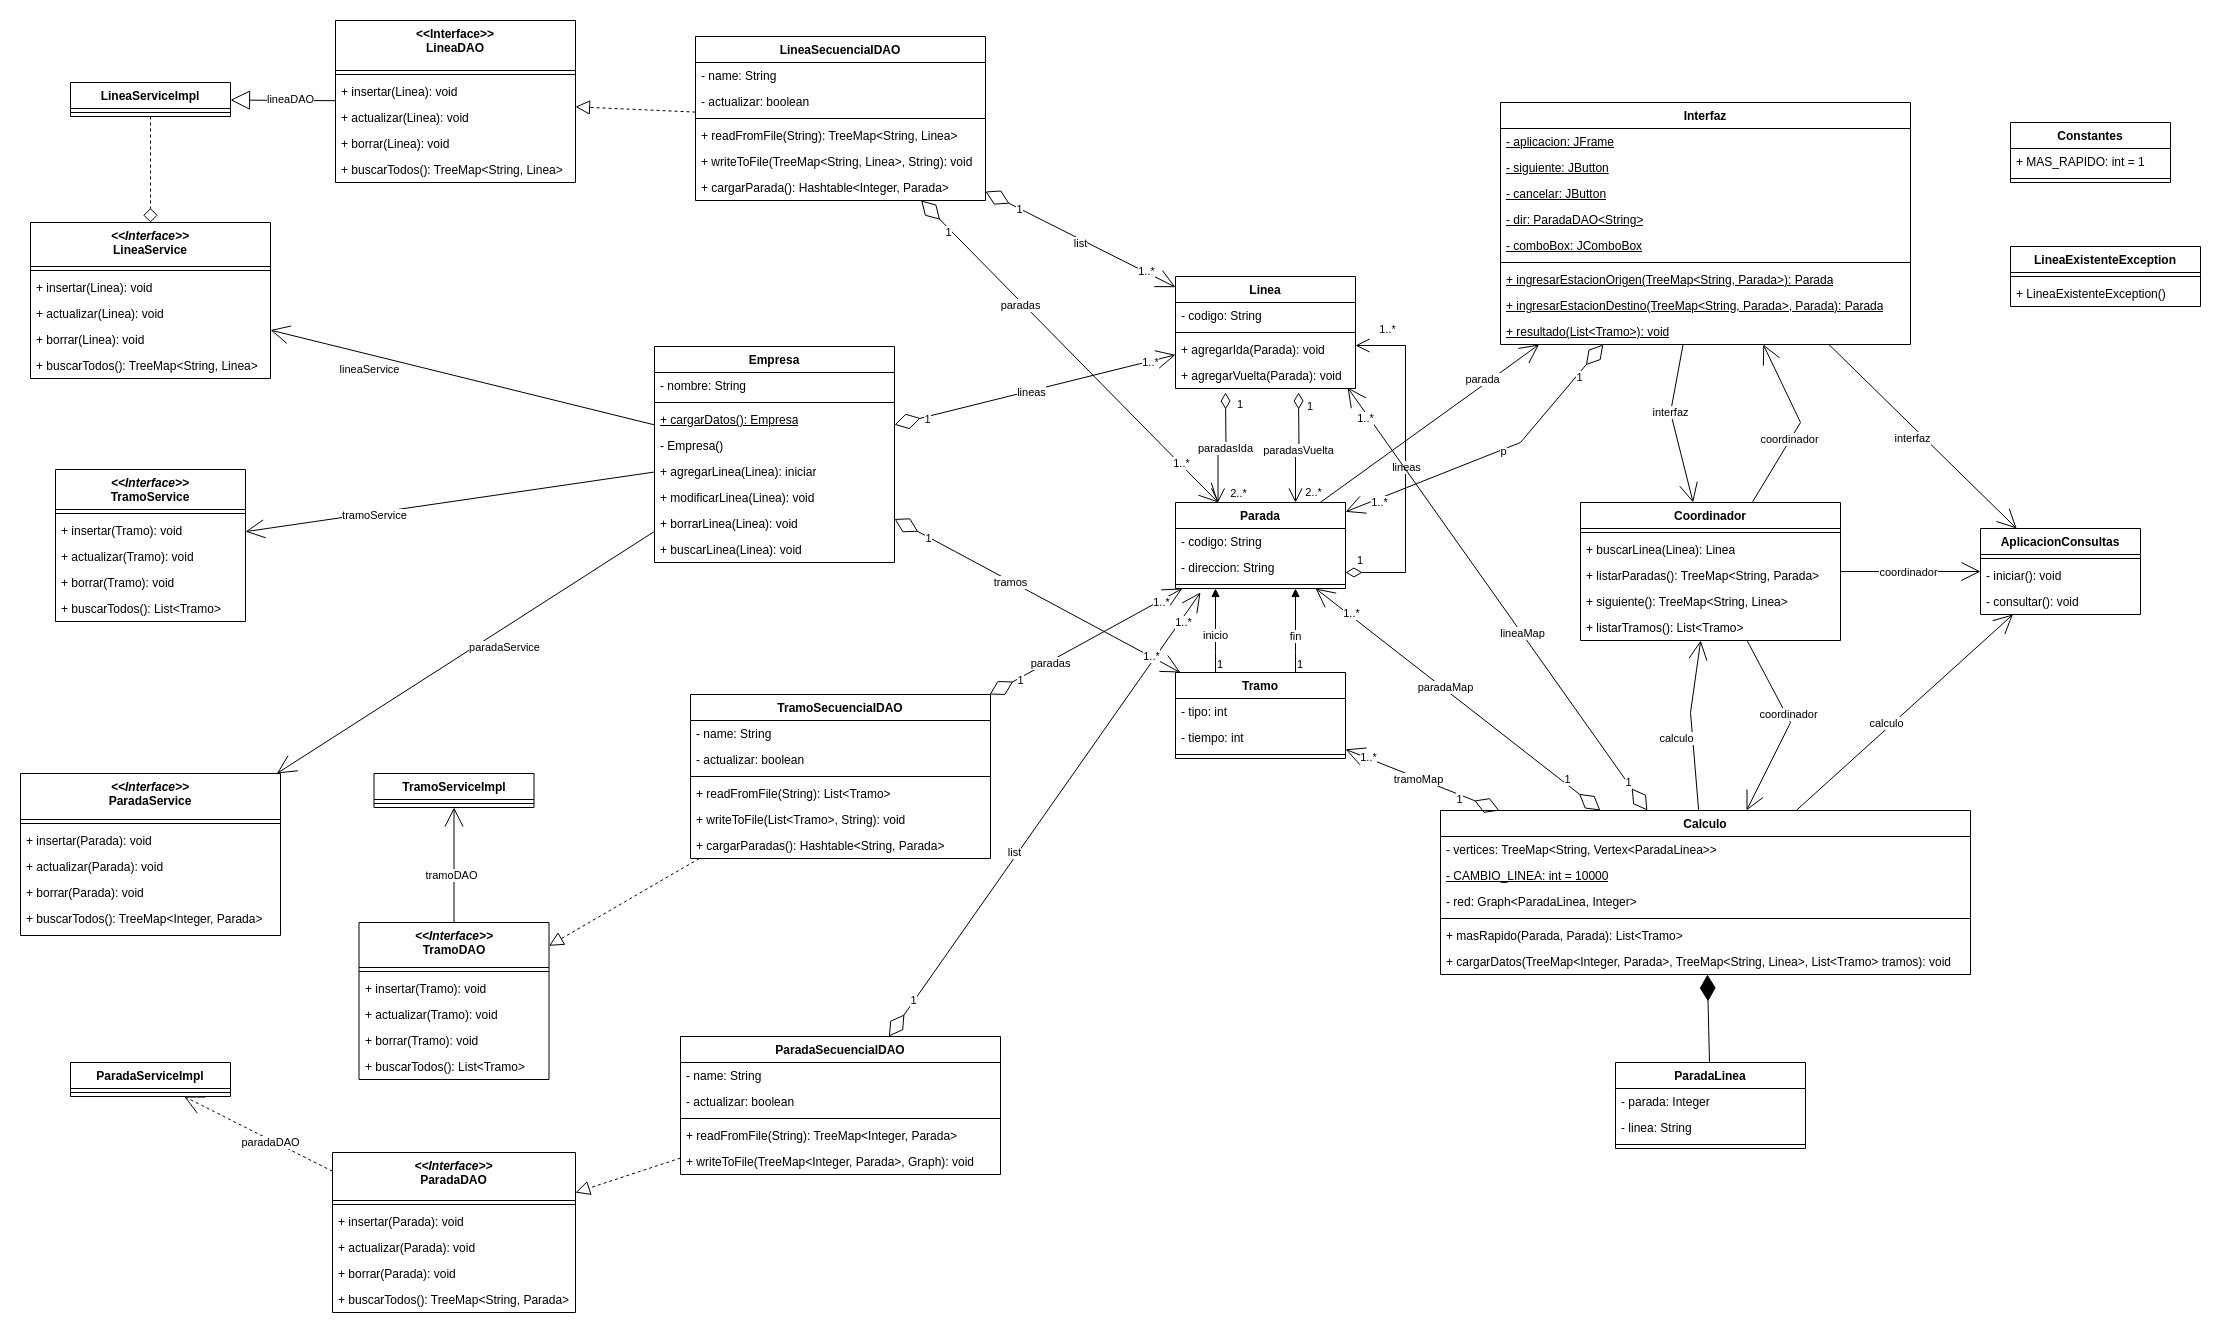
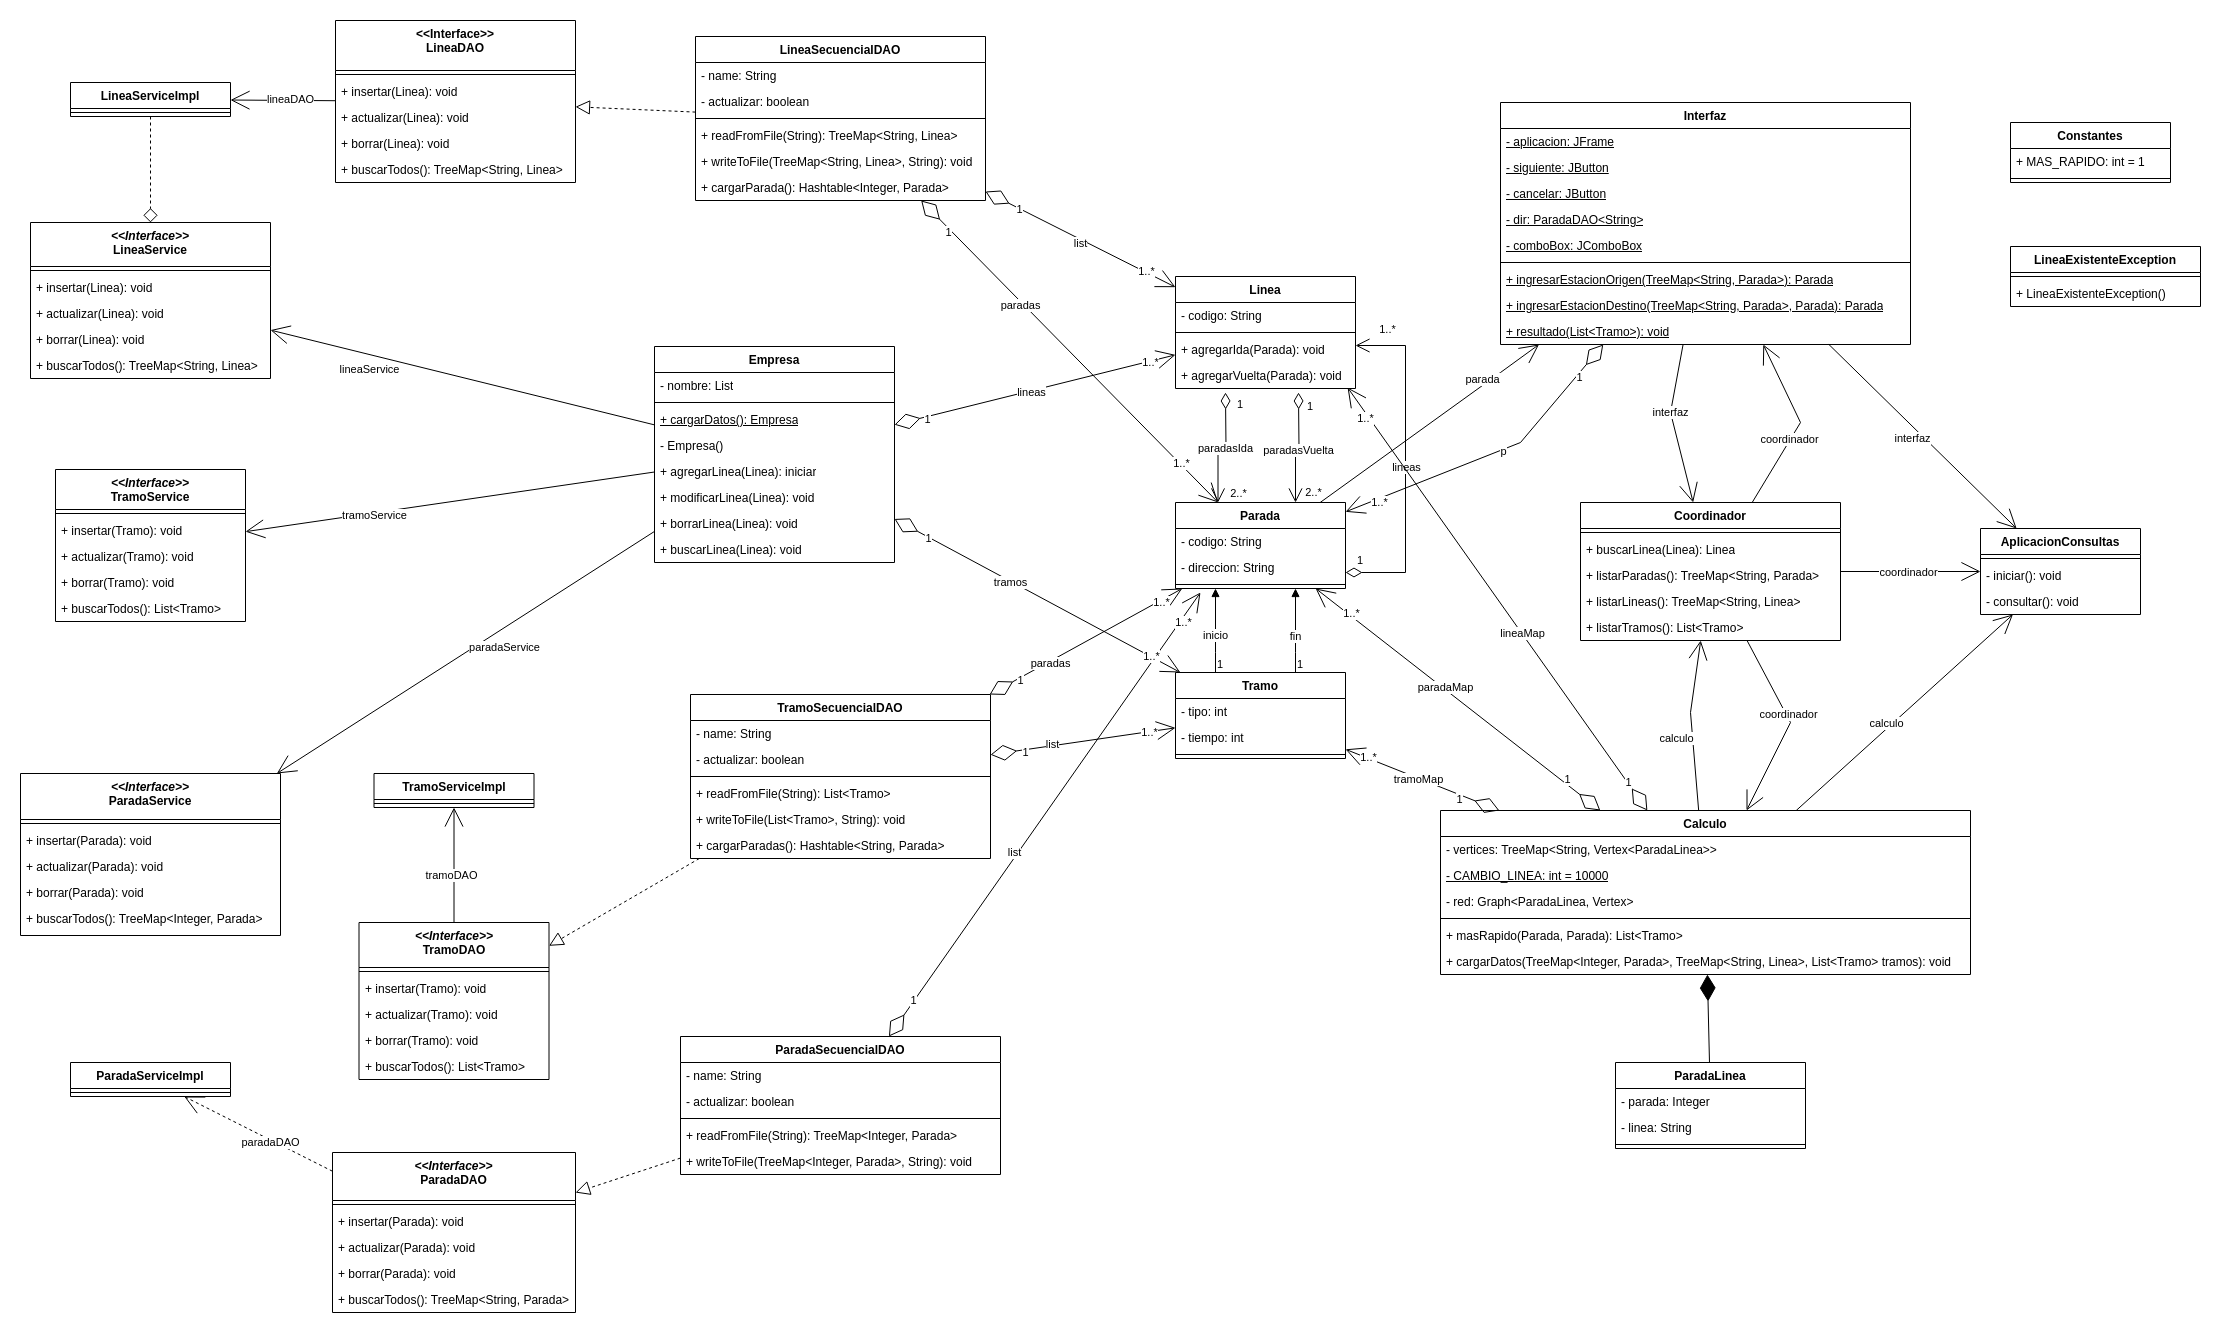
(251, 100) -> (242, 100)
(708, 387) -> (701, 387)
(1697, 603) -> (1705, 603)
none -> (1094, 740)
(1551, 903) -> (1548, 903)
(842, 1170) -> (842, 1170)
